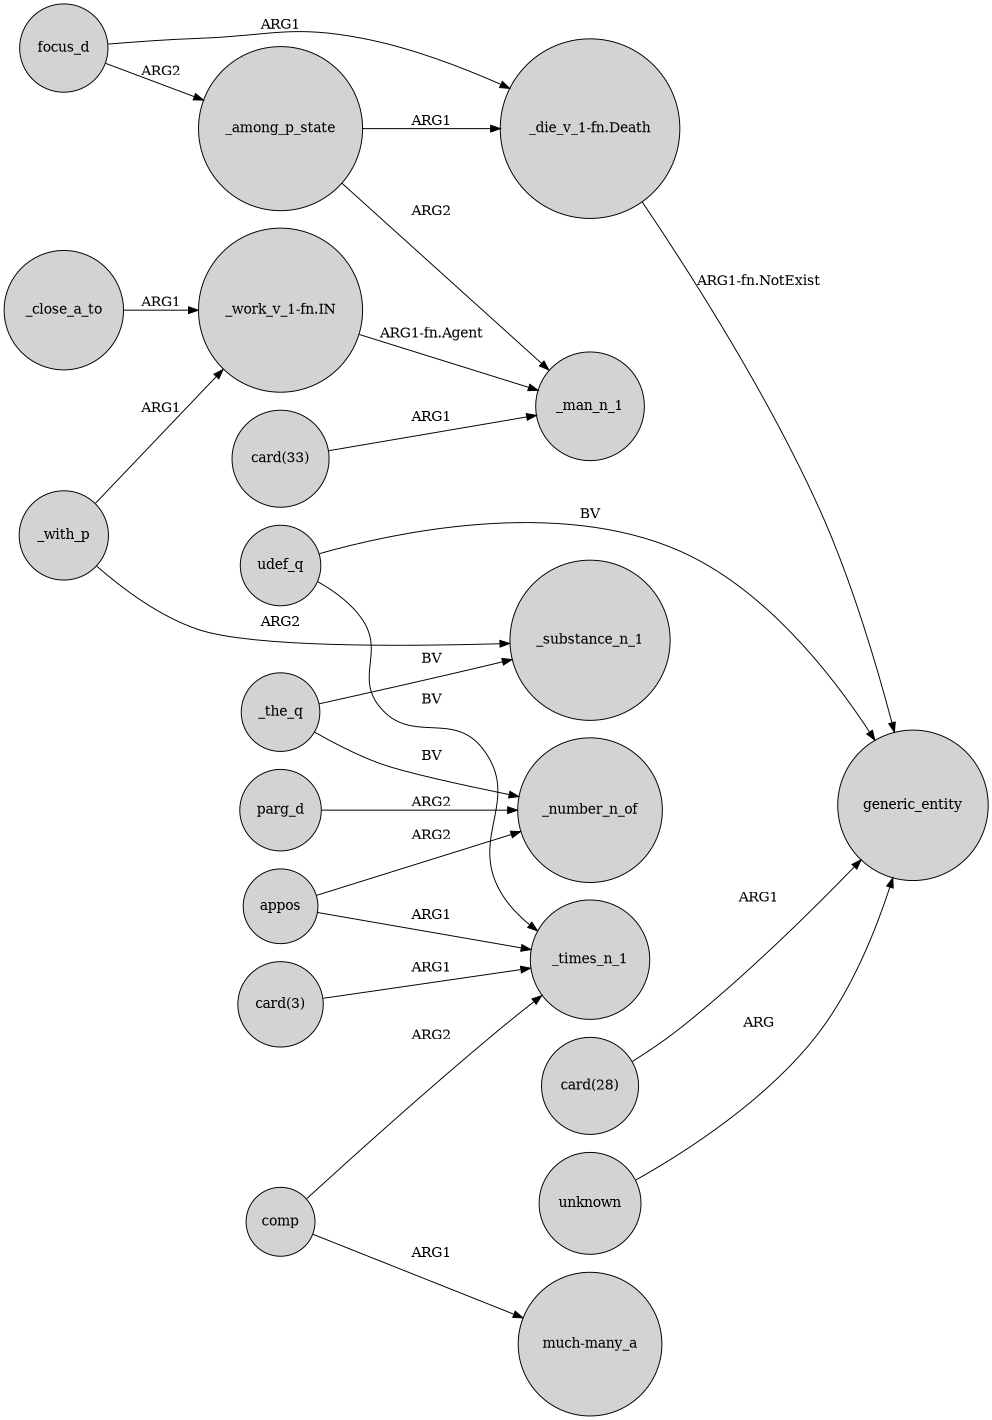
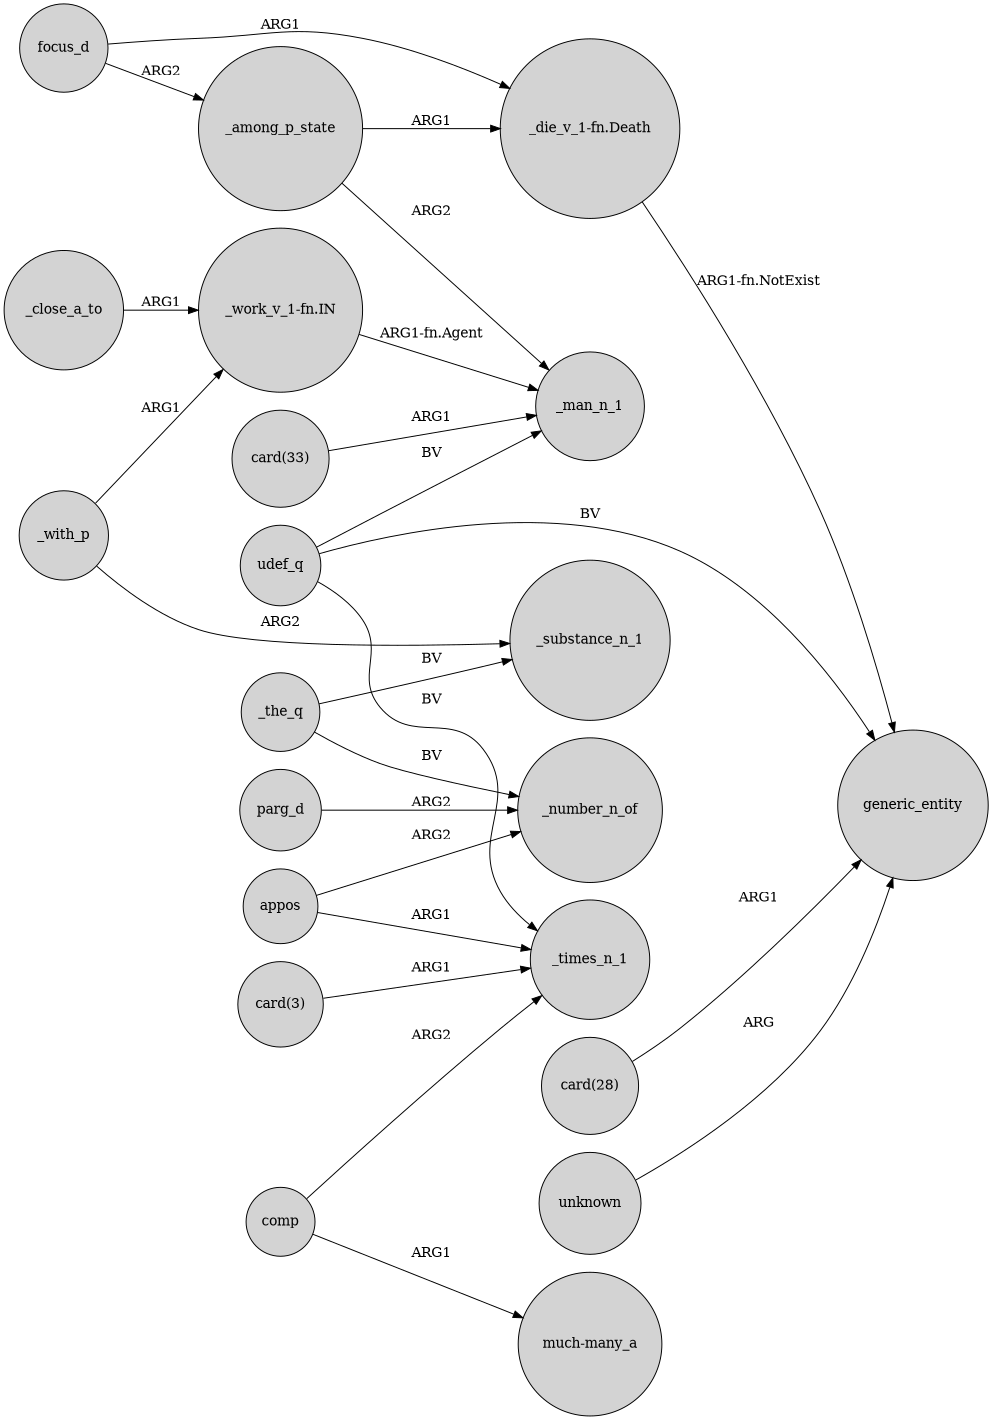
none -> (425, 491)
